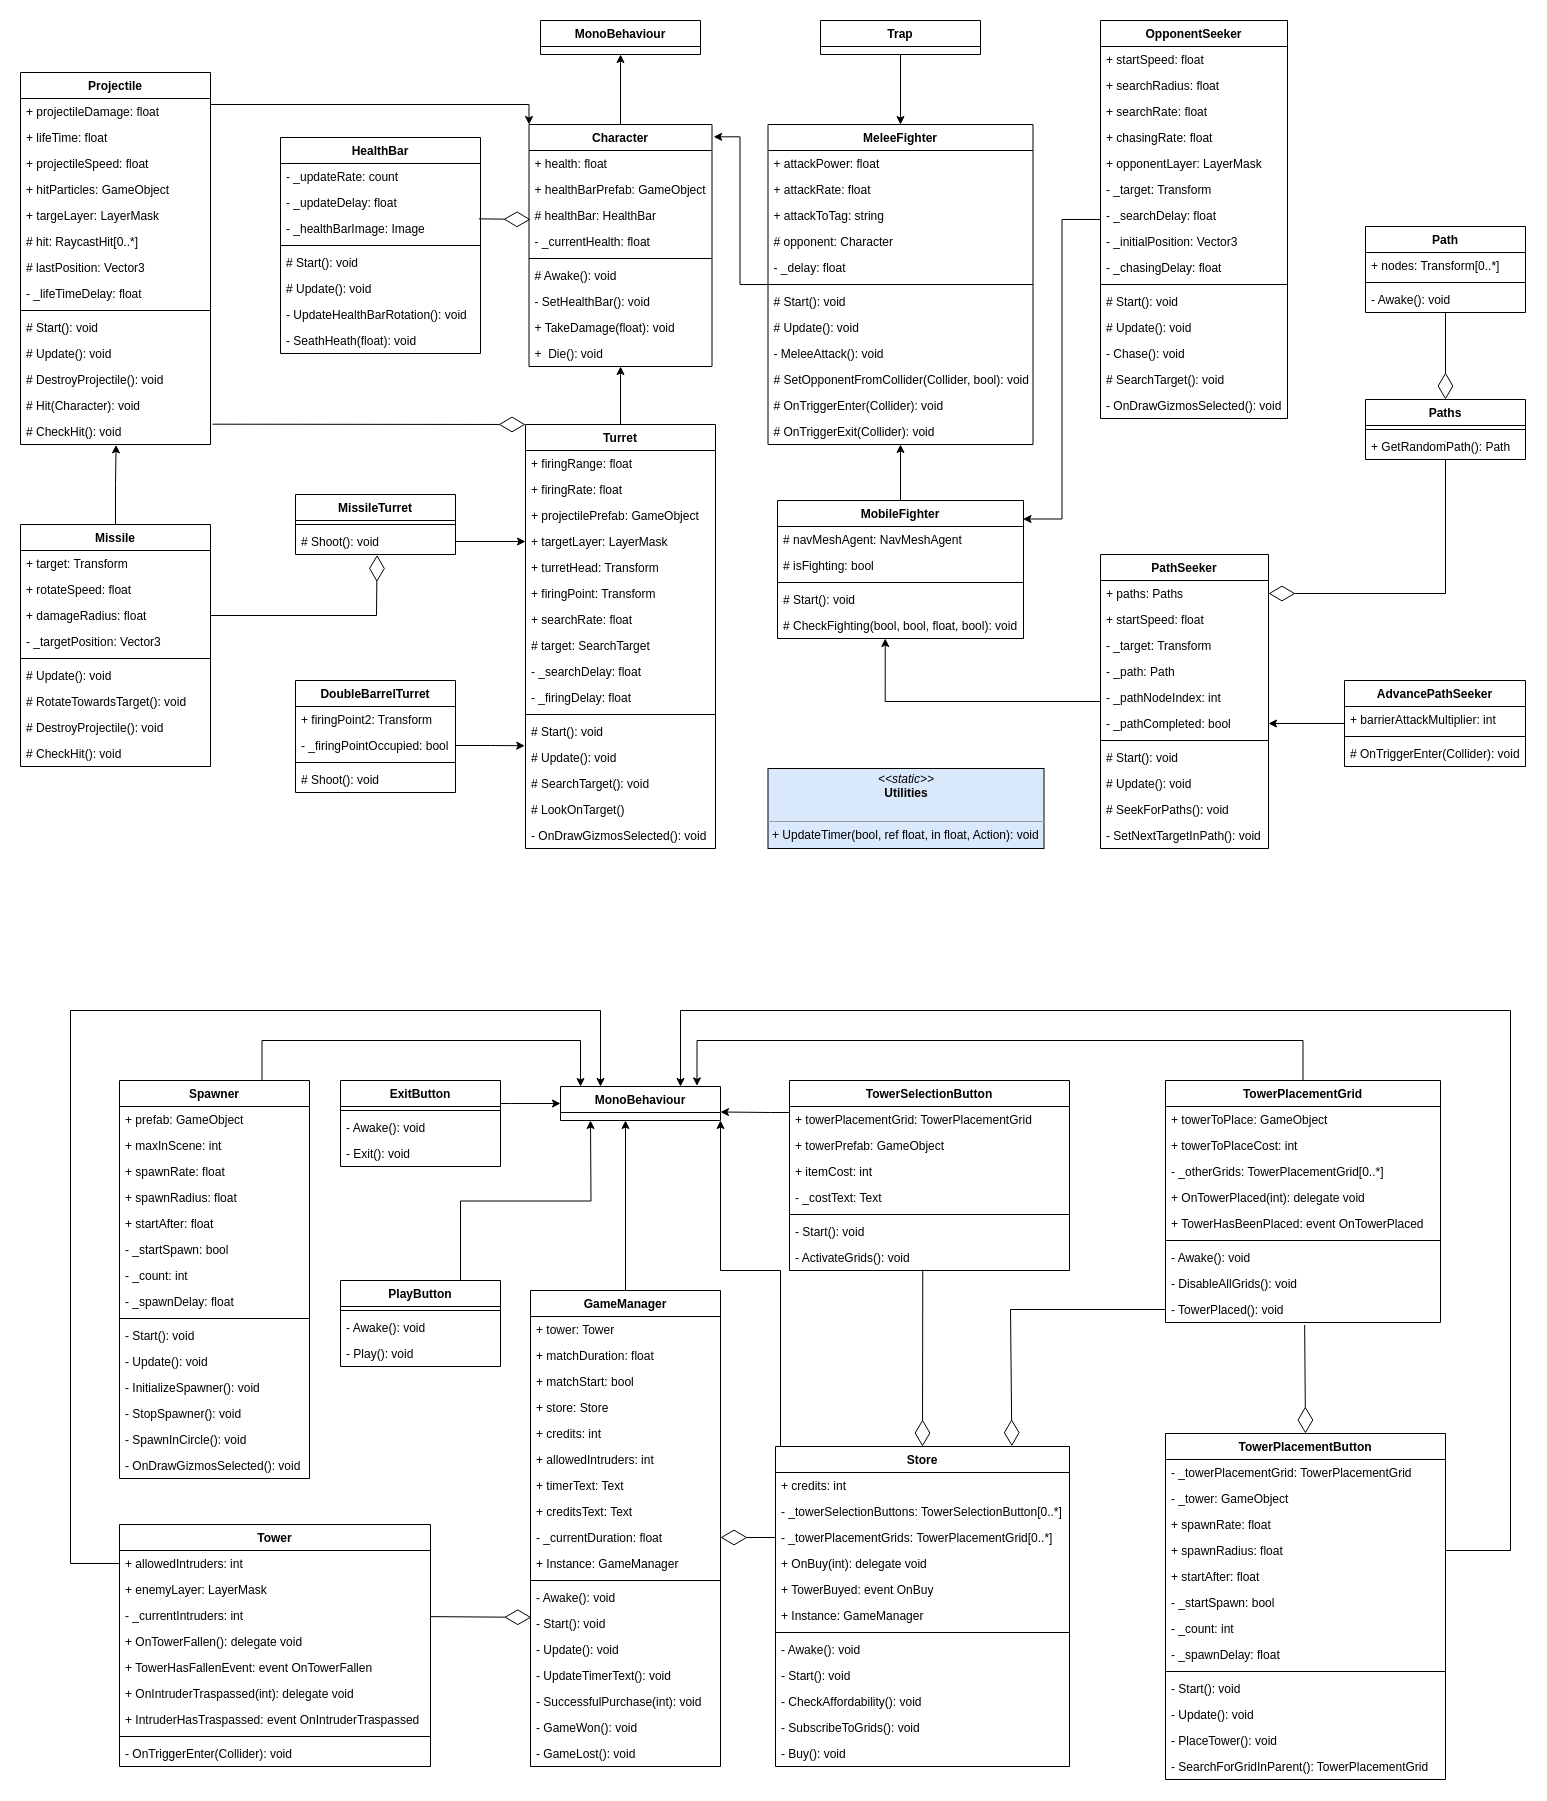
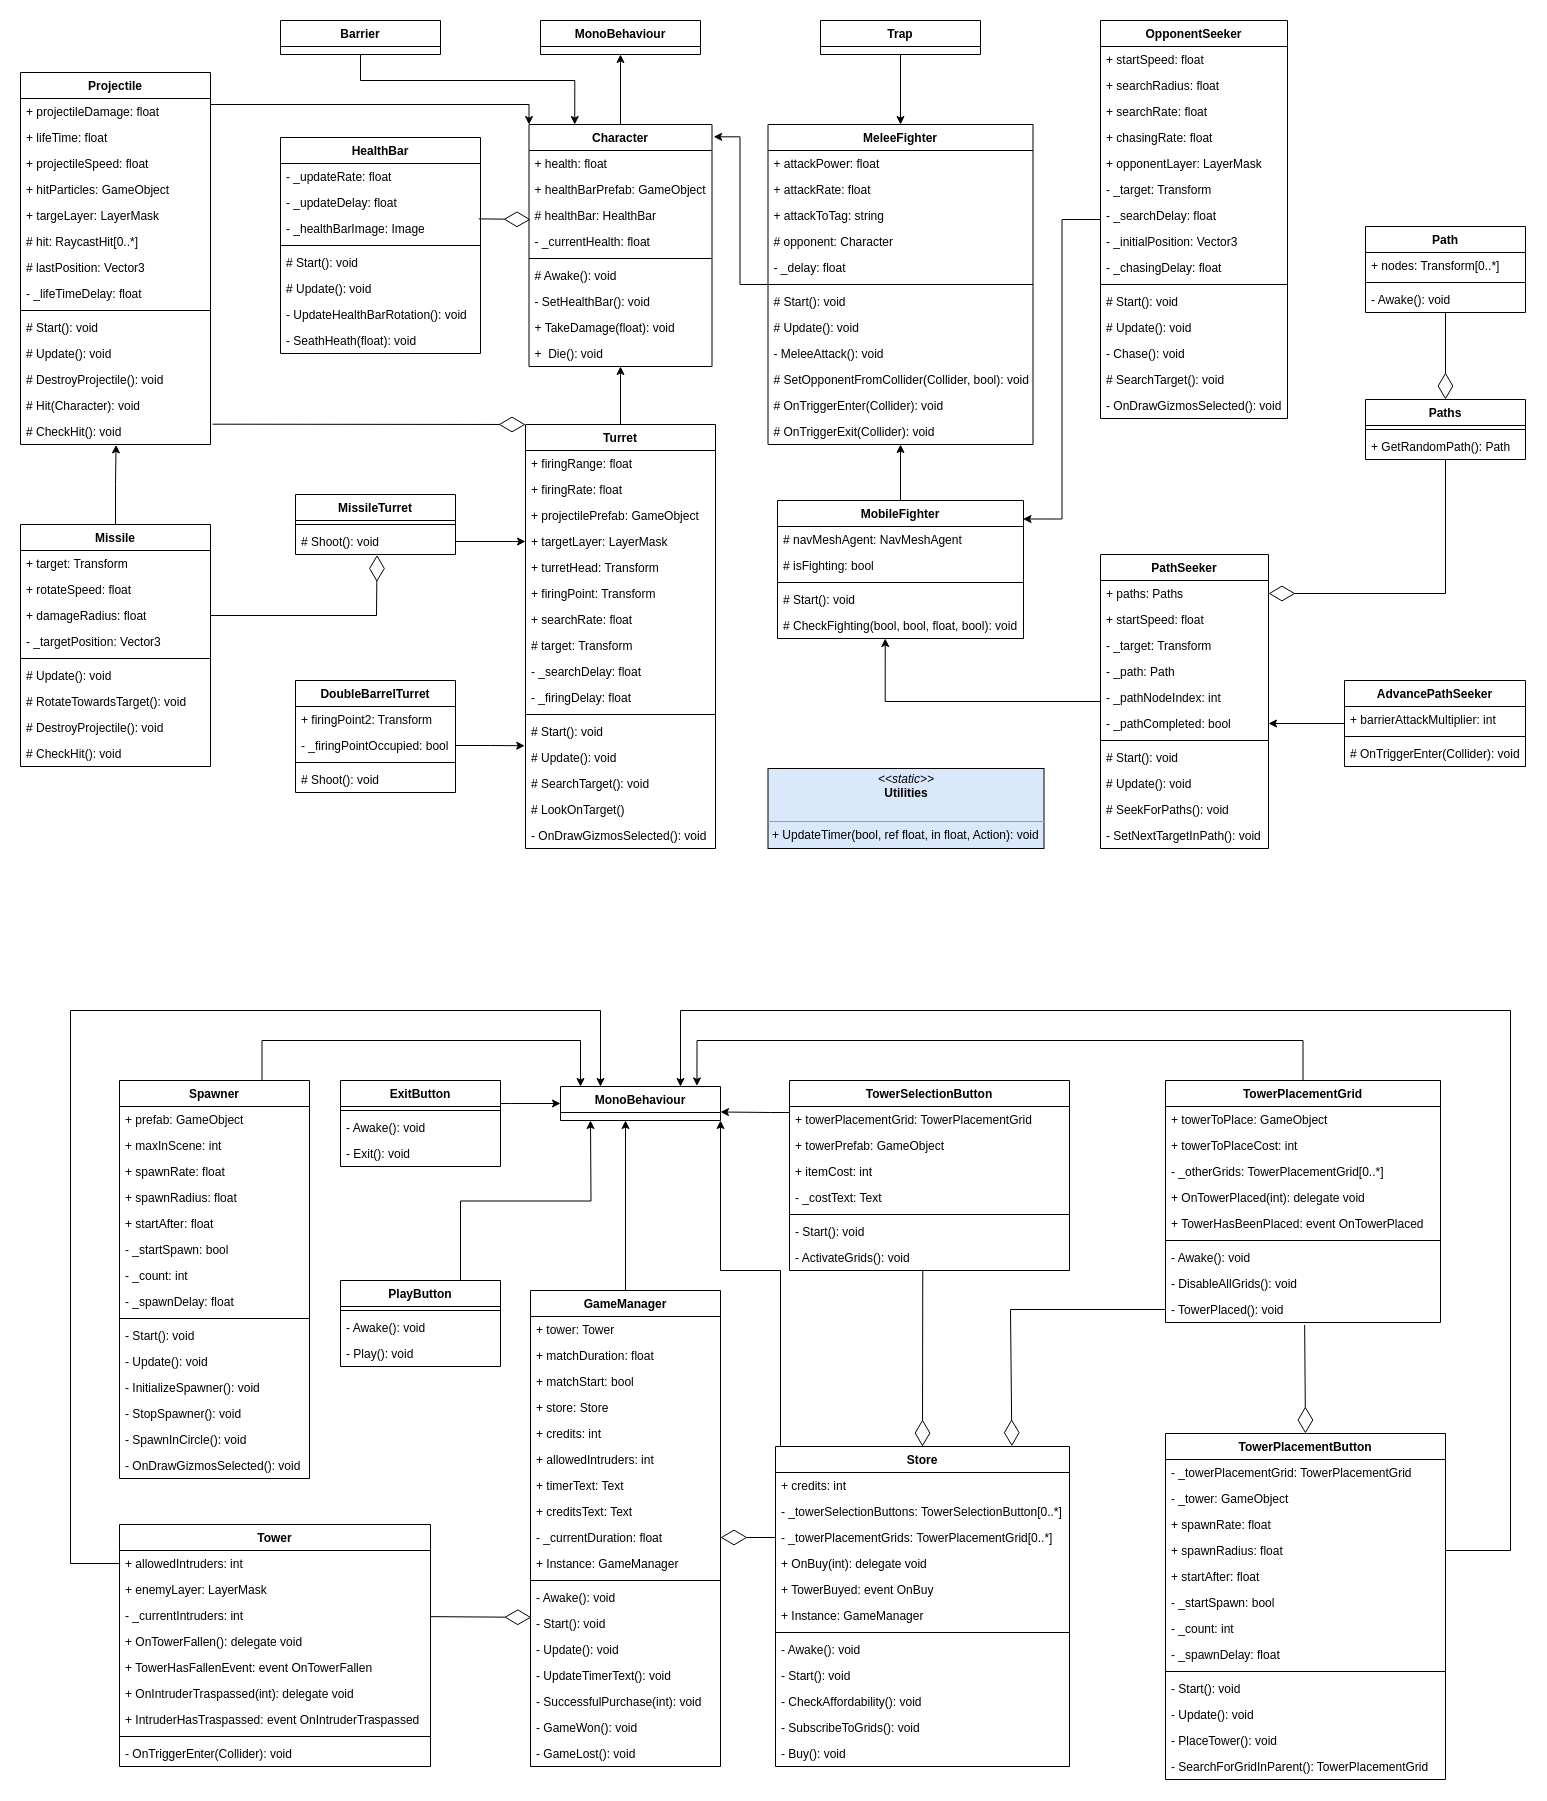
none -> (361, 38)
none -> (474, 81)
(349, 177) -> (347, 177)
(600, 646) -> (590, 646)
